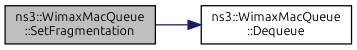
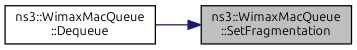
(172, 25) -> (172, 25)
